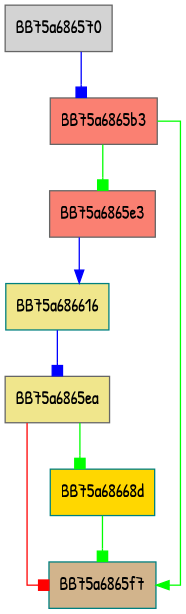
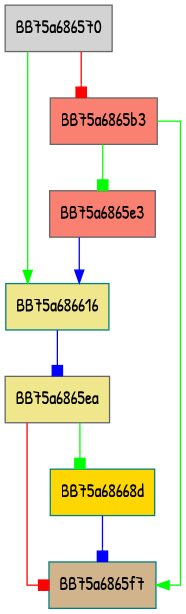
(81, 68) -> (81, 68)
none -> (28, 161)
(102, 532) -> (102, 532)
